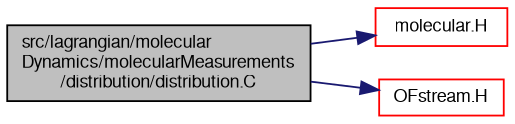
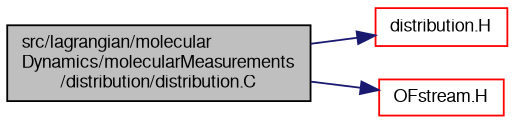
(441, 27) -> (441, 27)
